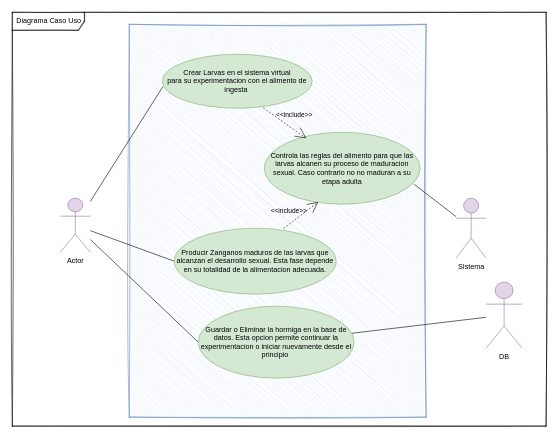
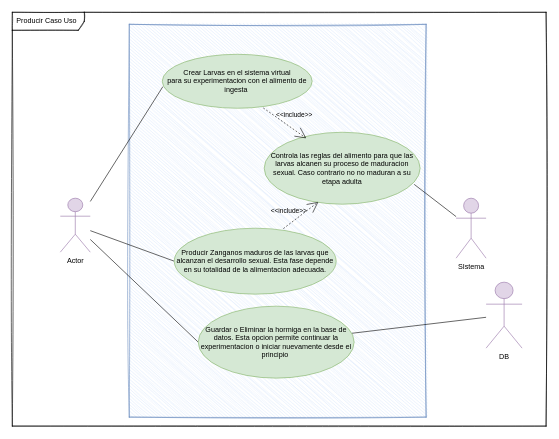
(48, 21) -> (48, 21)
